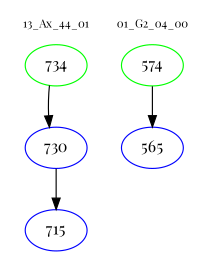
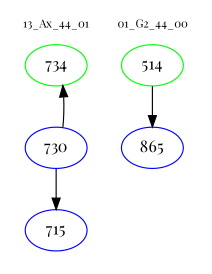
(153, 25) -> (153, 25)
(152, 65) -> (152, 65)
(48, 101) -> (64, 112)
(152, 148) -> (152, 148)
